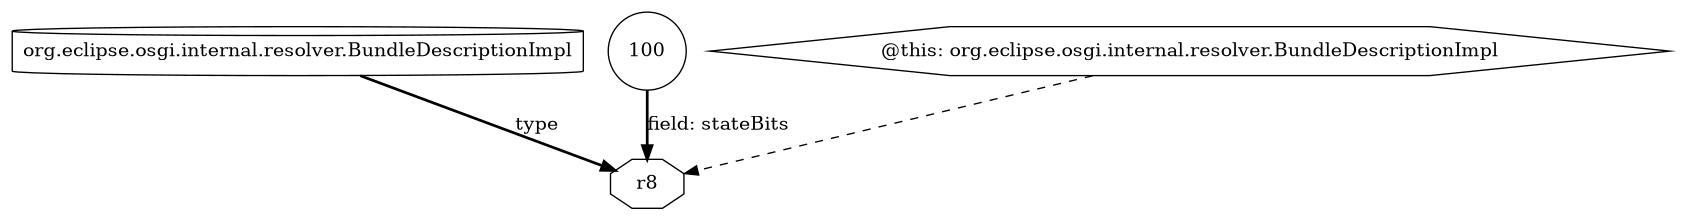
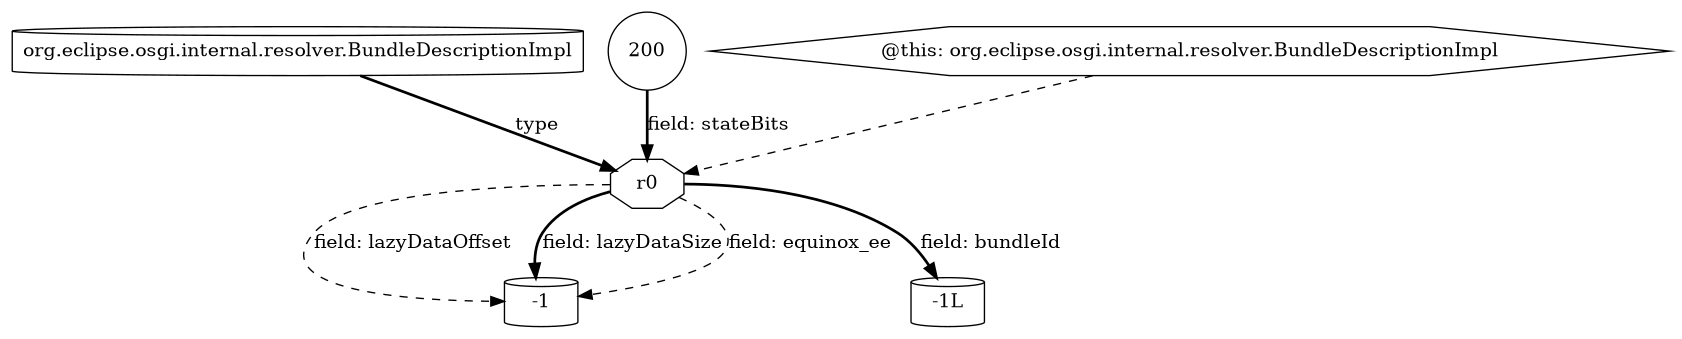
(647, 51) -> (647, 51)
(647, 184) -> (647, 184)
none -> (541, 302)
none -> (948, 302)
